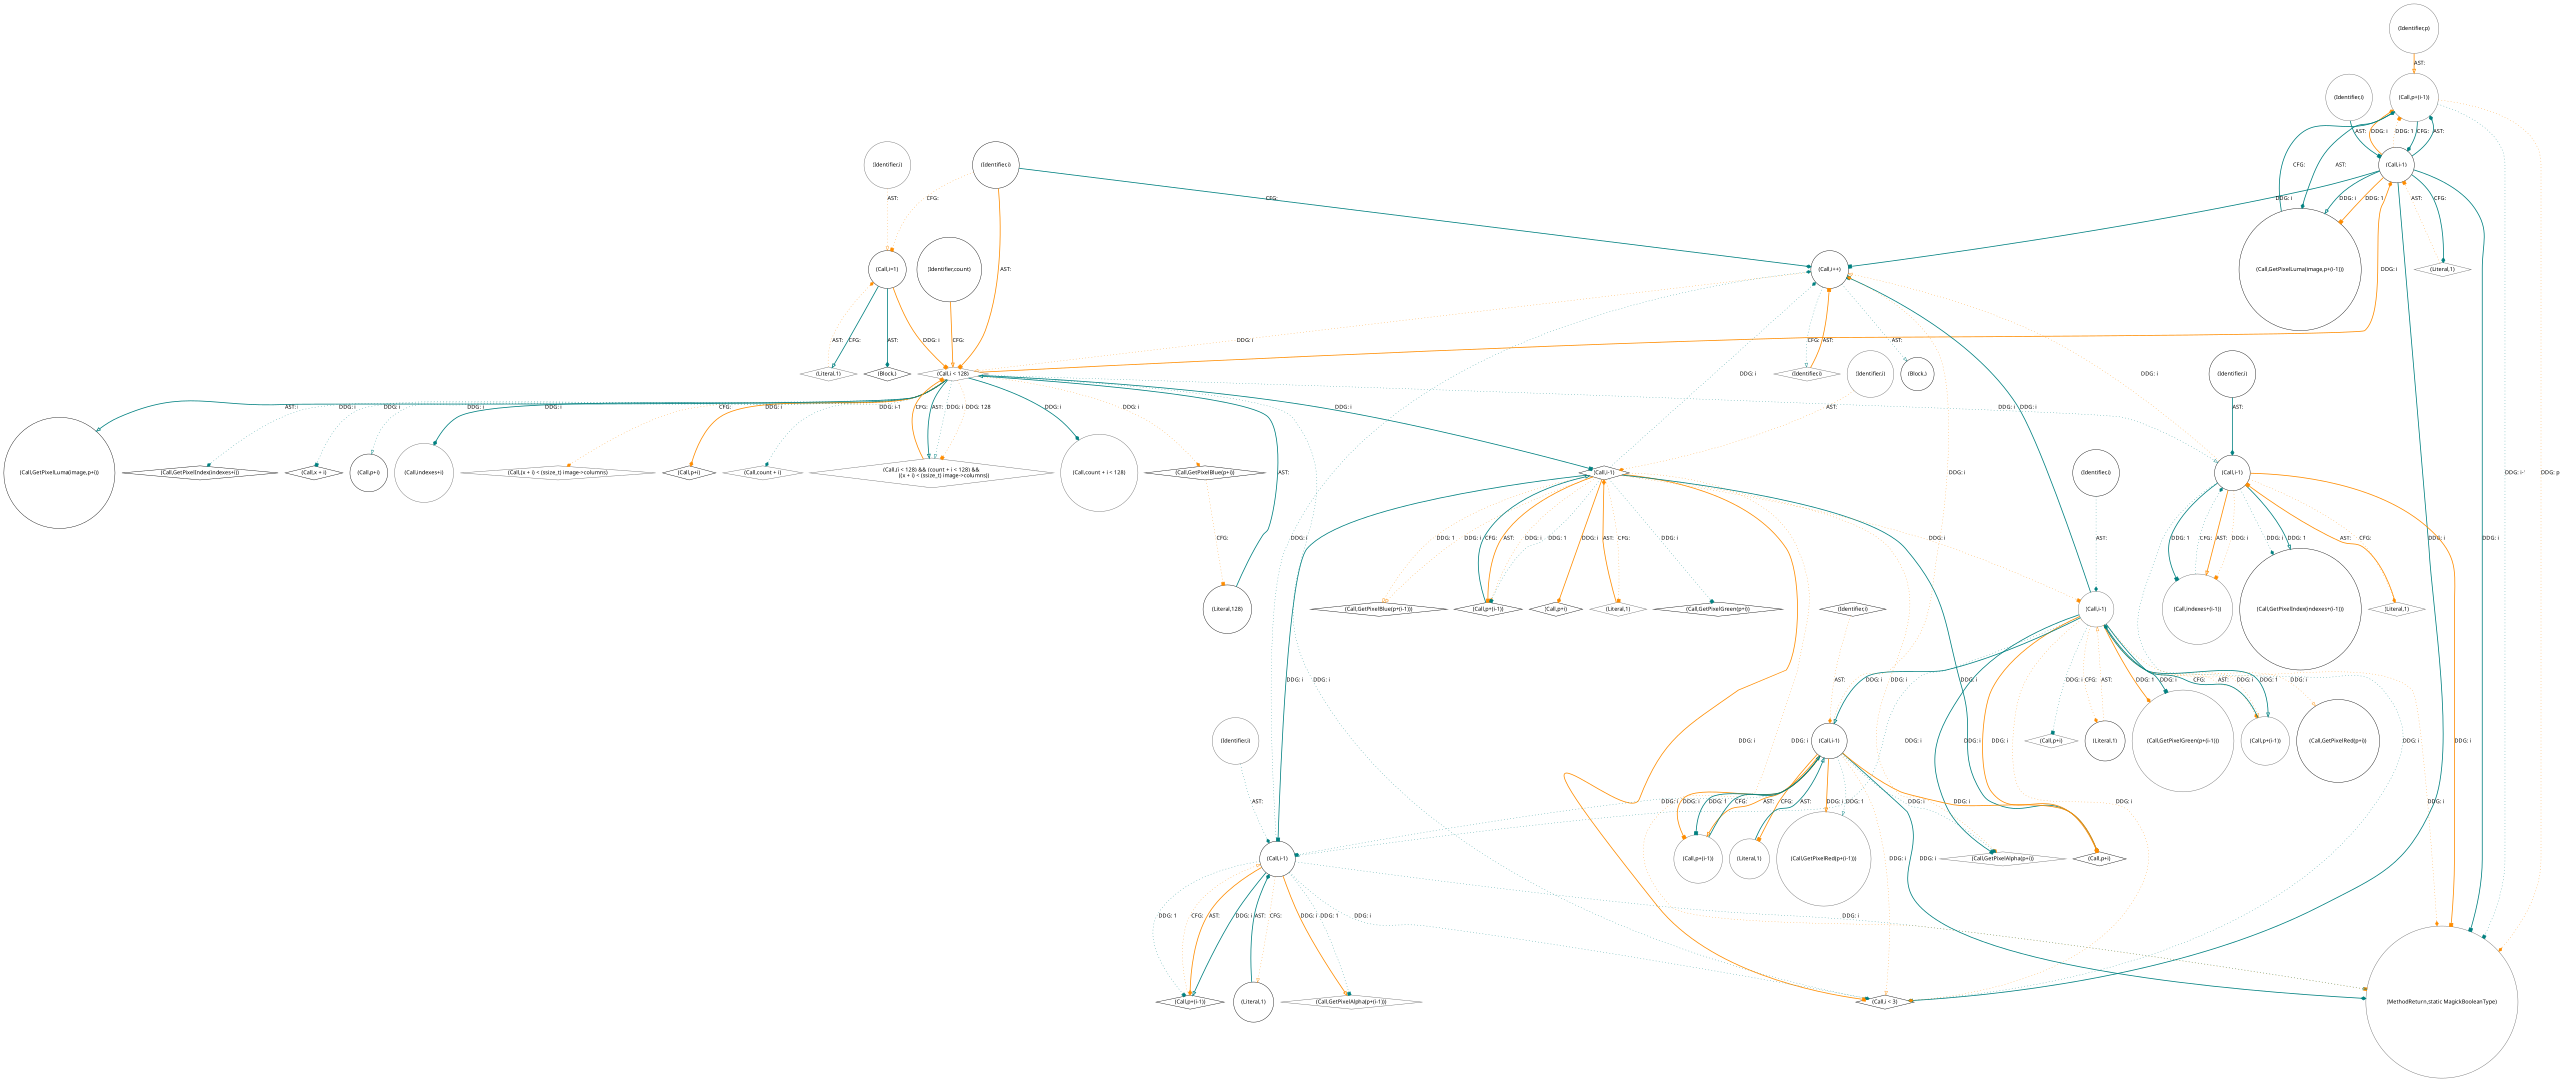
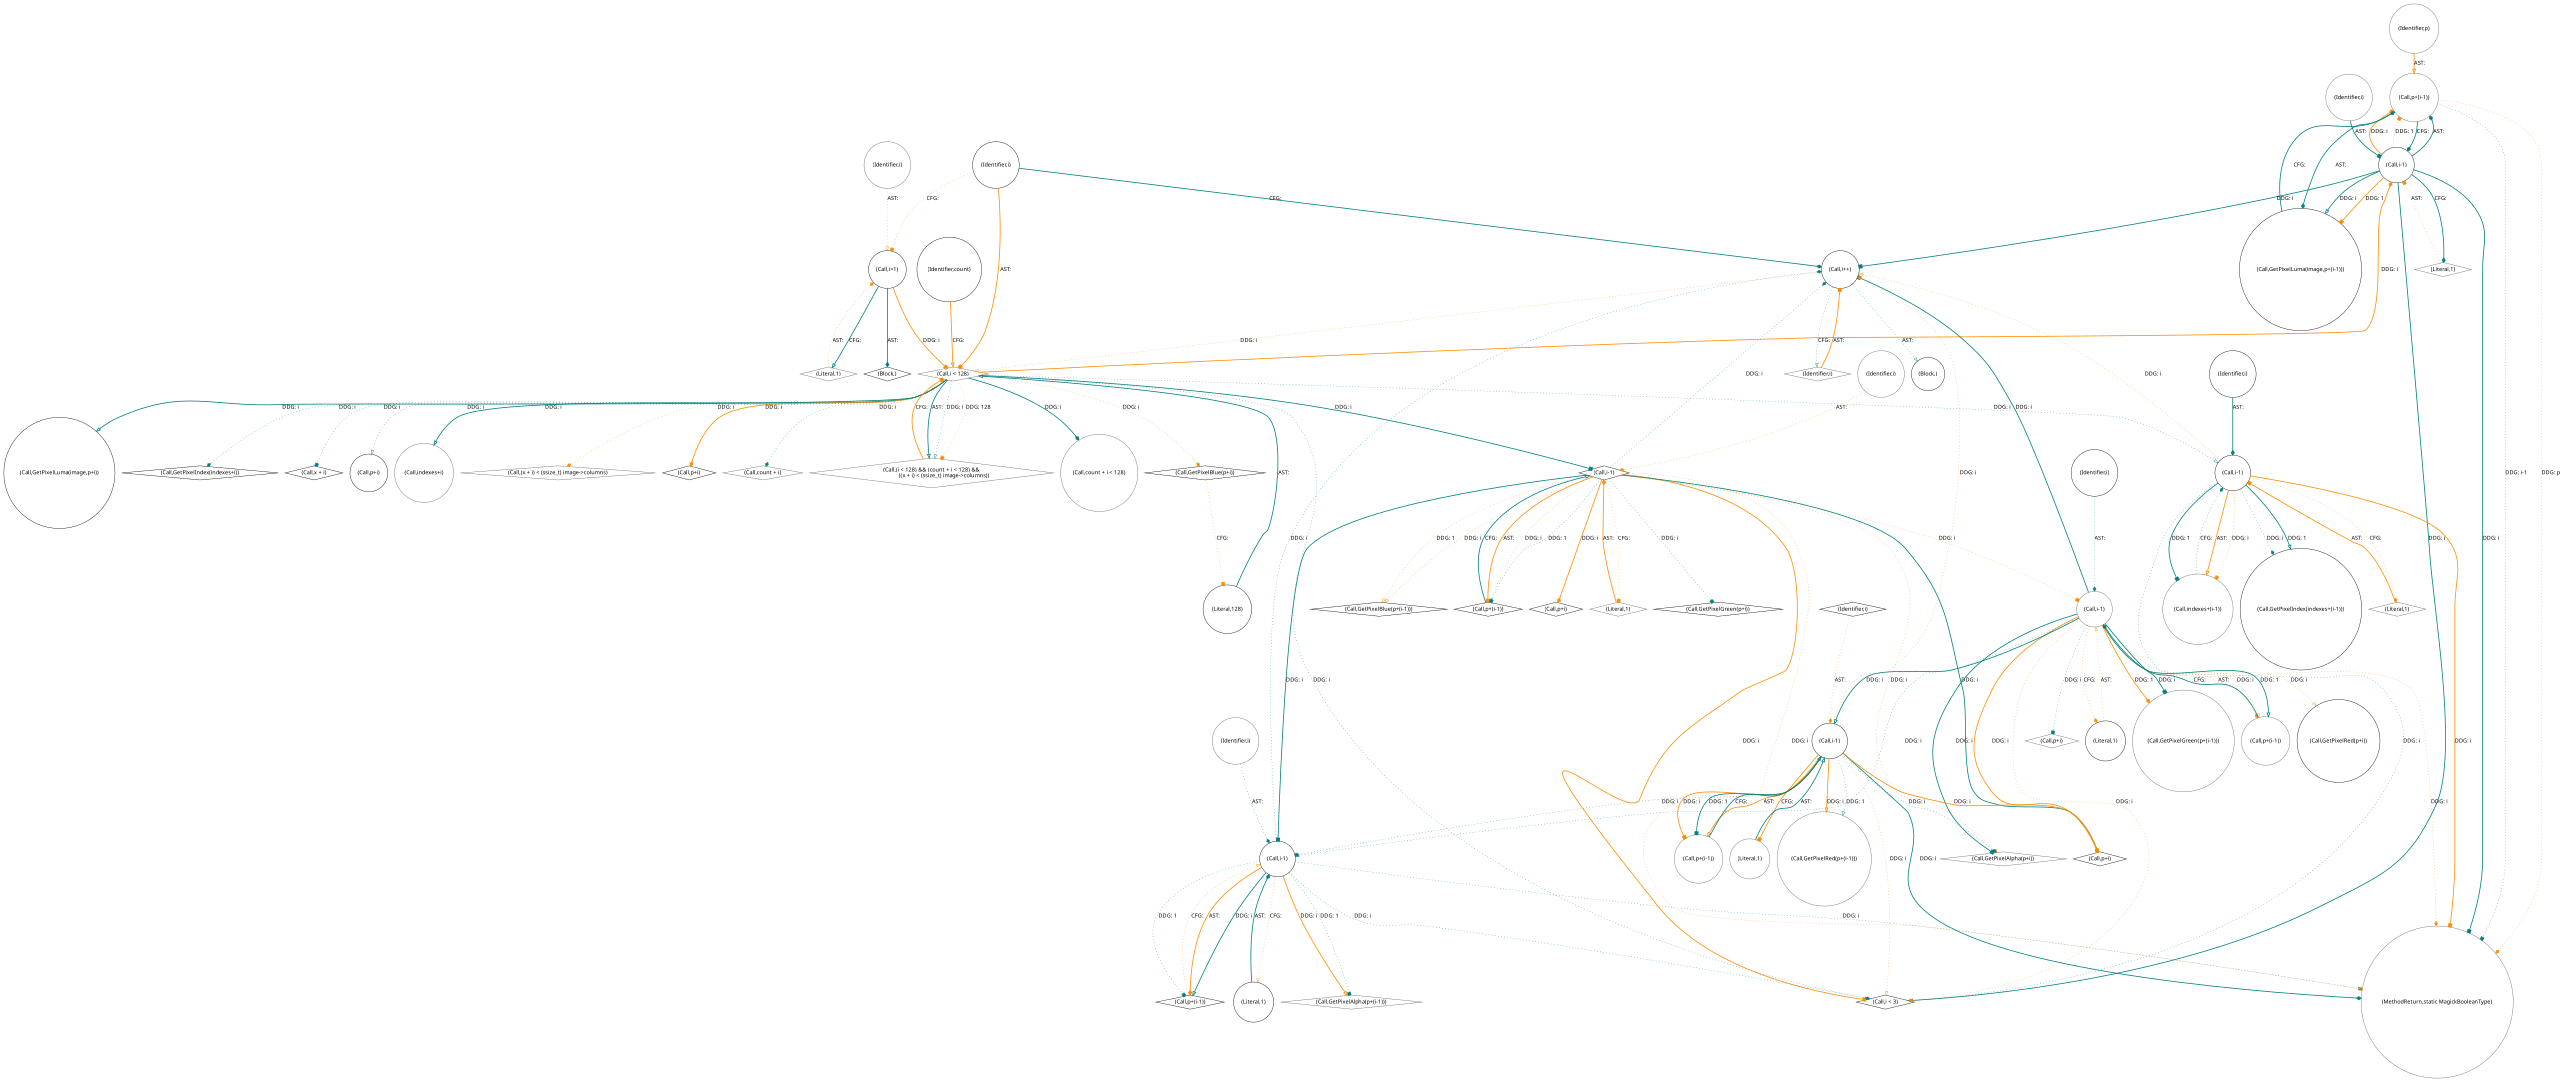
(688, 403) -> (687, 403)
(292, 407) -> (291, 407)
(727, 407) -> (726, 407)
(890, 407) -> (888, 407)
